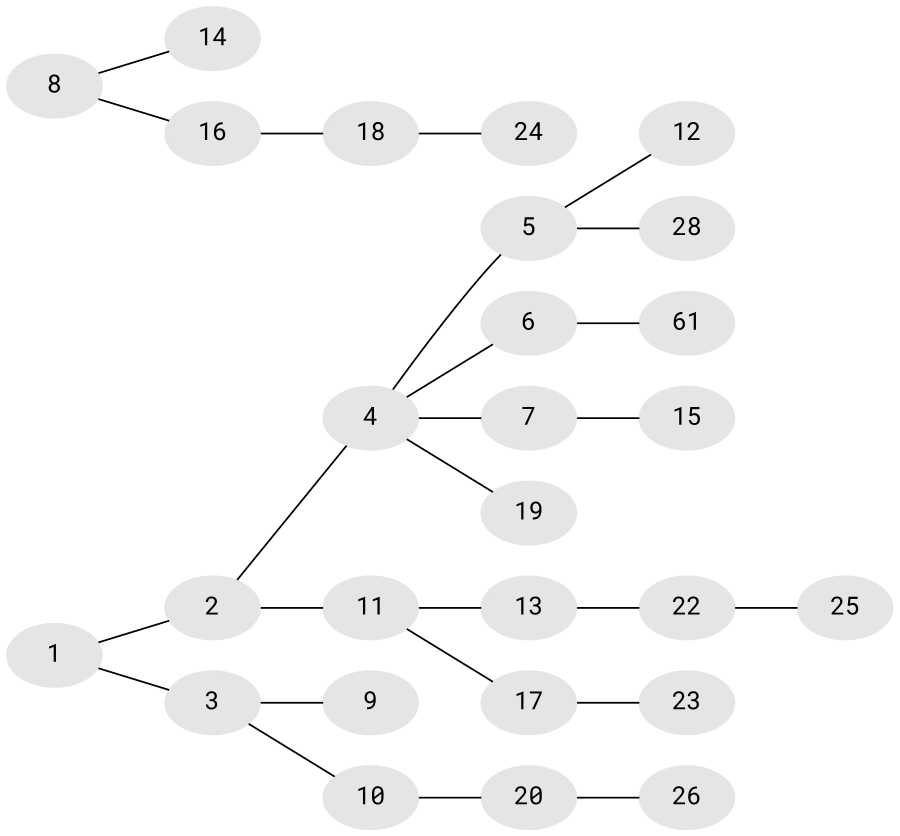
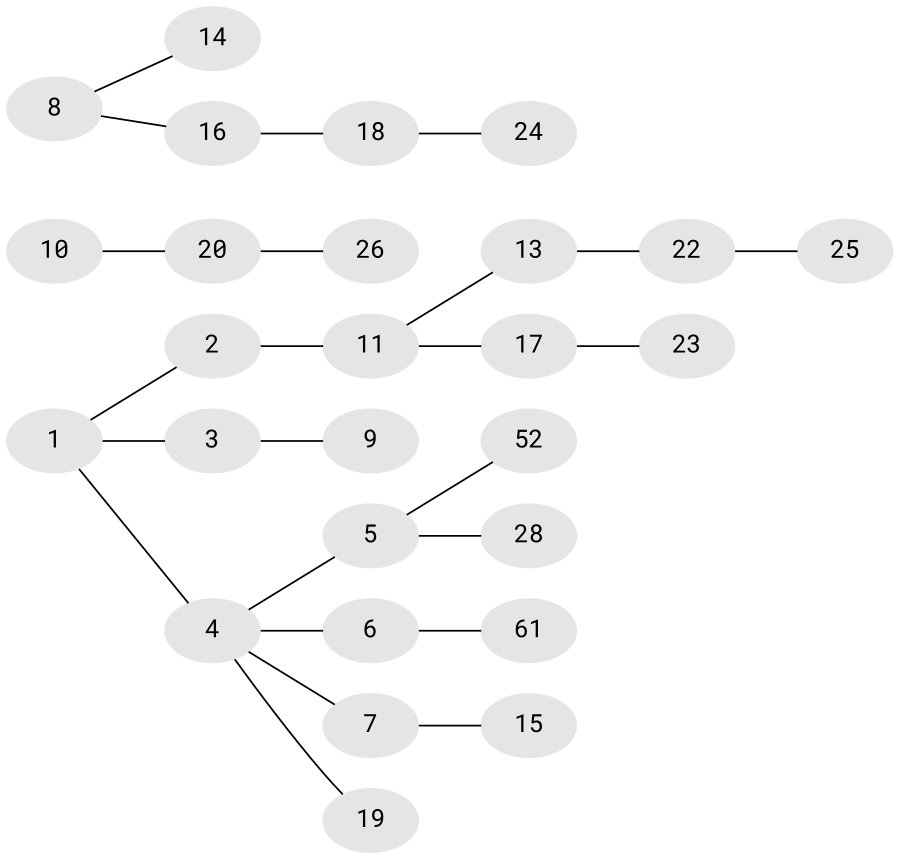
(687, 134) -> (529, 441)
(292, 513) -> (134, 536)
(292, 750) -> none
